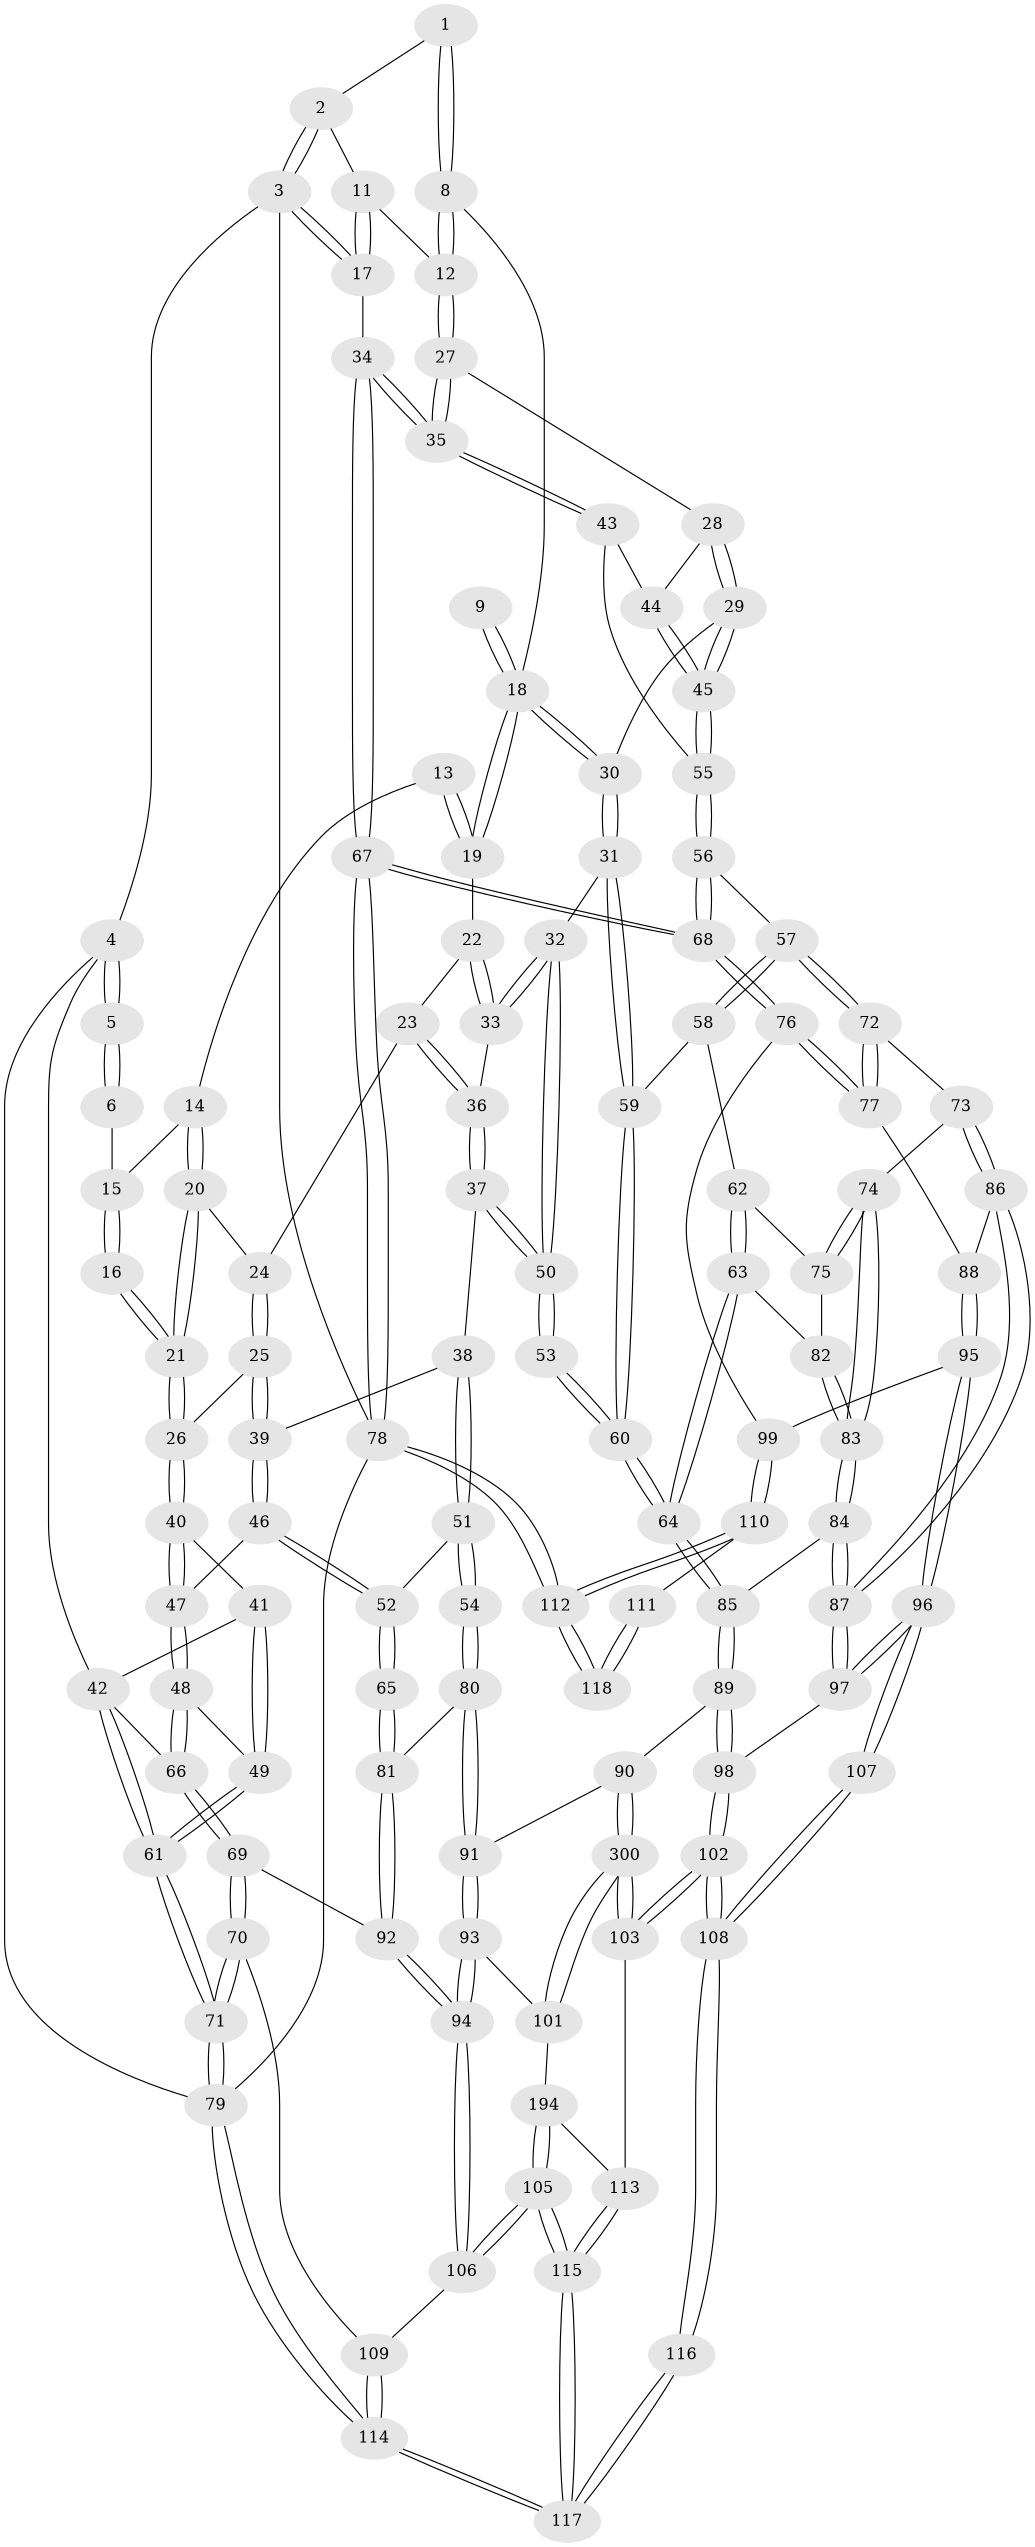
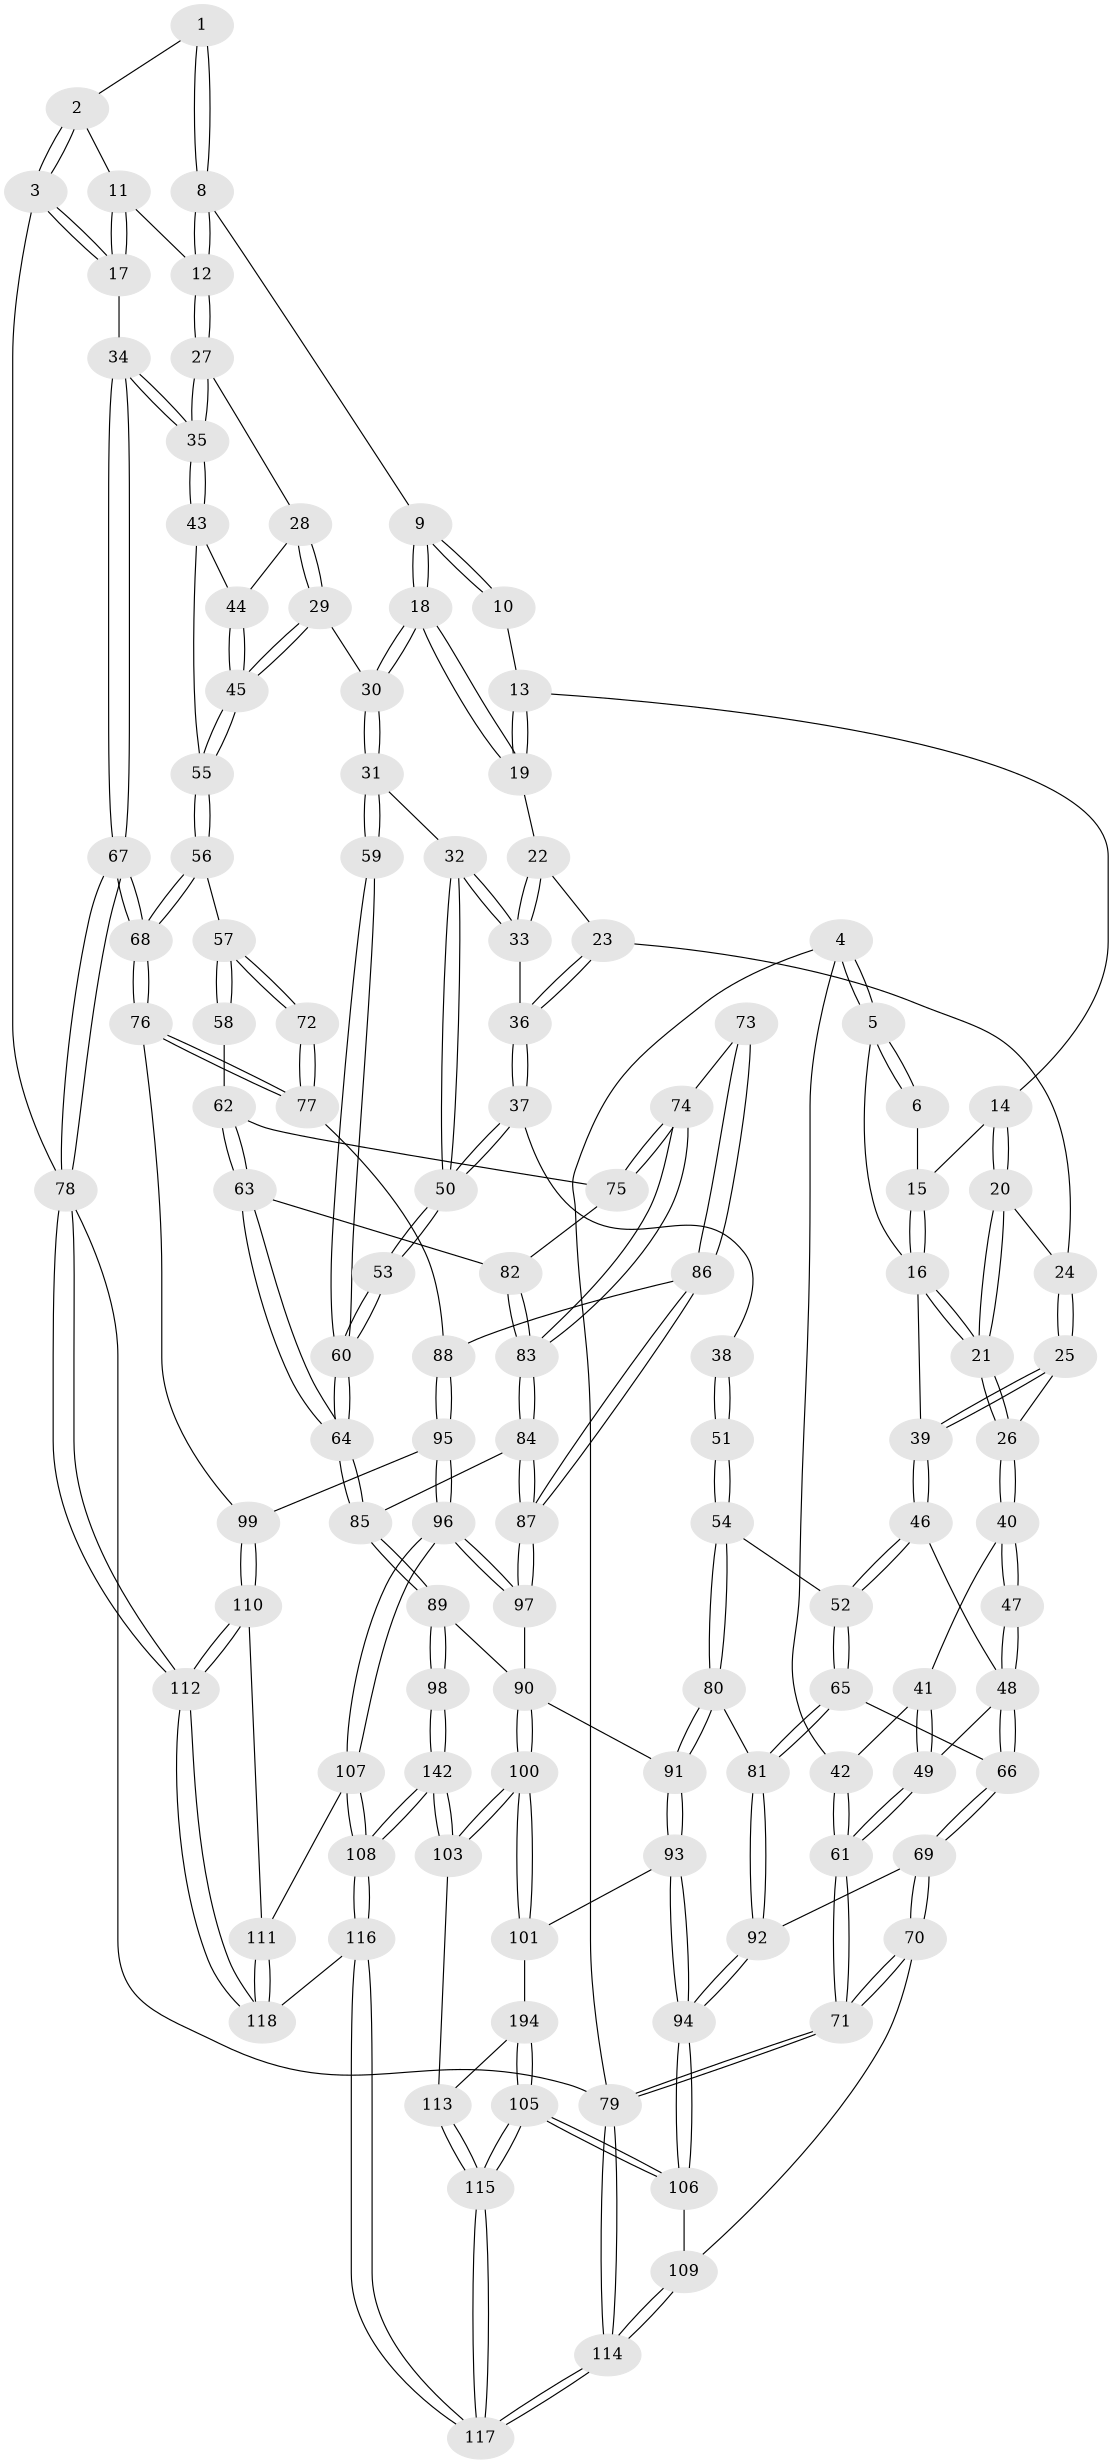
(544, 428) -> (312, 358)
(151, 545) -> none
none -> (504, 608)
(667, 1065) -> none
(916, 1065) -> none
none -> (866, 1154)
(350, 1403) -> (919, 1357)
(223, 1560) -> (956, 1598)
(425, 1565) -> (782, 1565)
(138, 1731) -> (924, 1731)
(782, 1731) -> (525, 1648)
none -> (307, 1856)
(625, 1856) -> (525, 1773)
(714, 1856) -> (438, 1773)
none -> (312, 1981)
